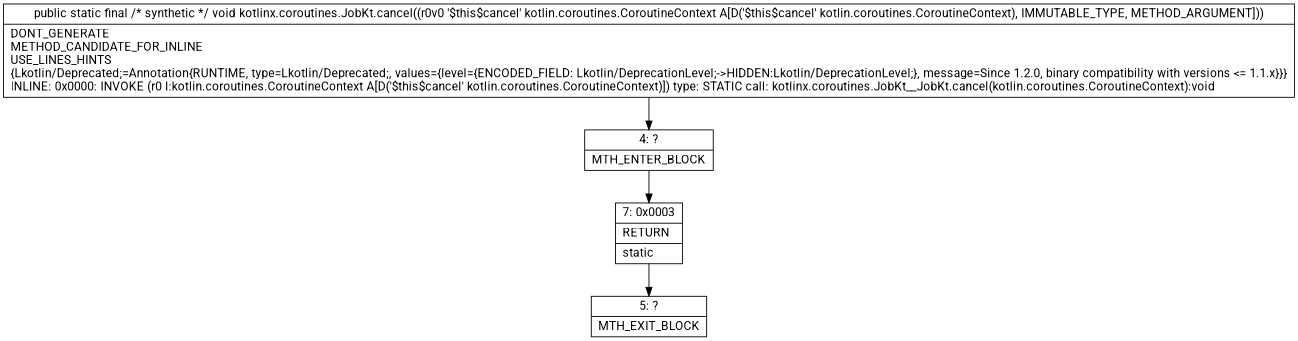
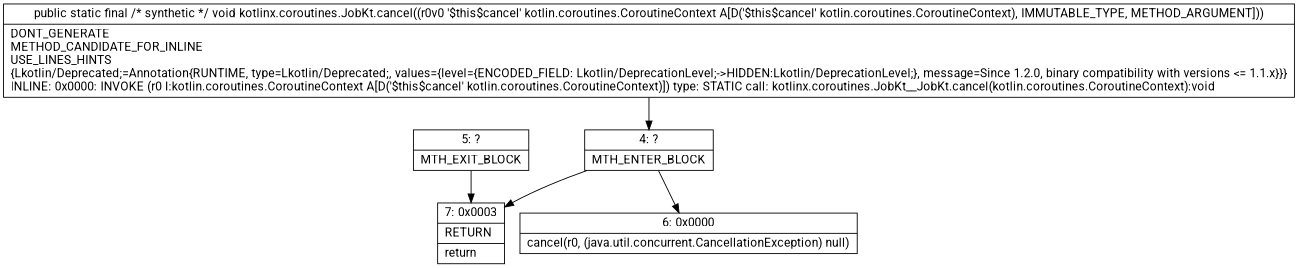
none -> (689, 233)
(638, 253) -> (461, 253)
(649, 276) -> (471, 182)
